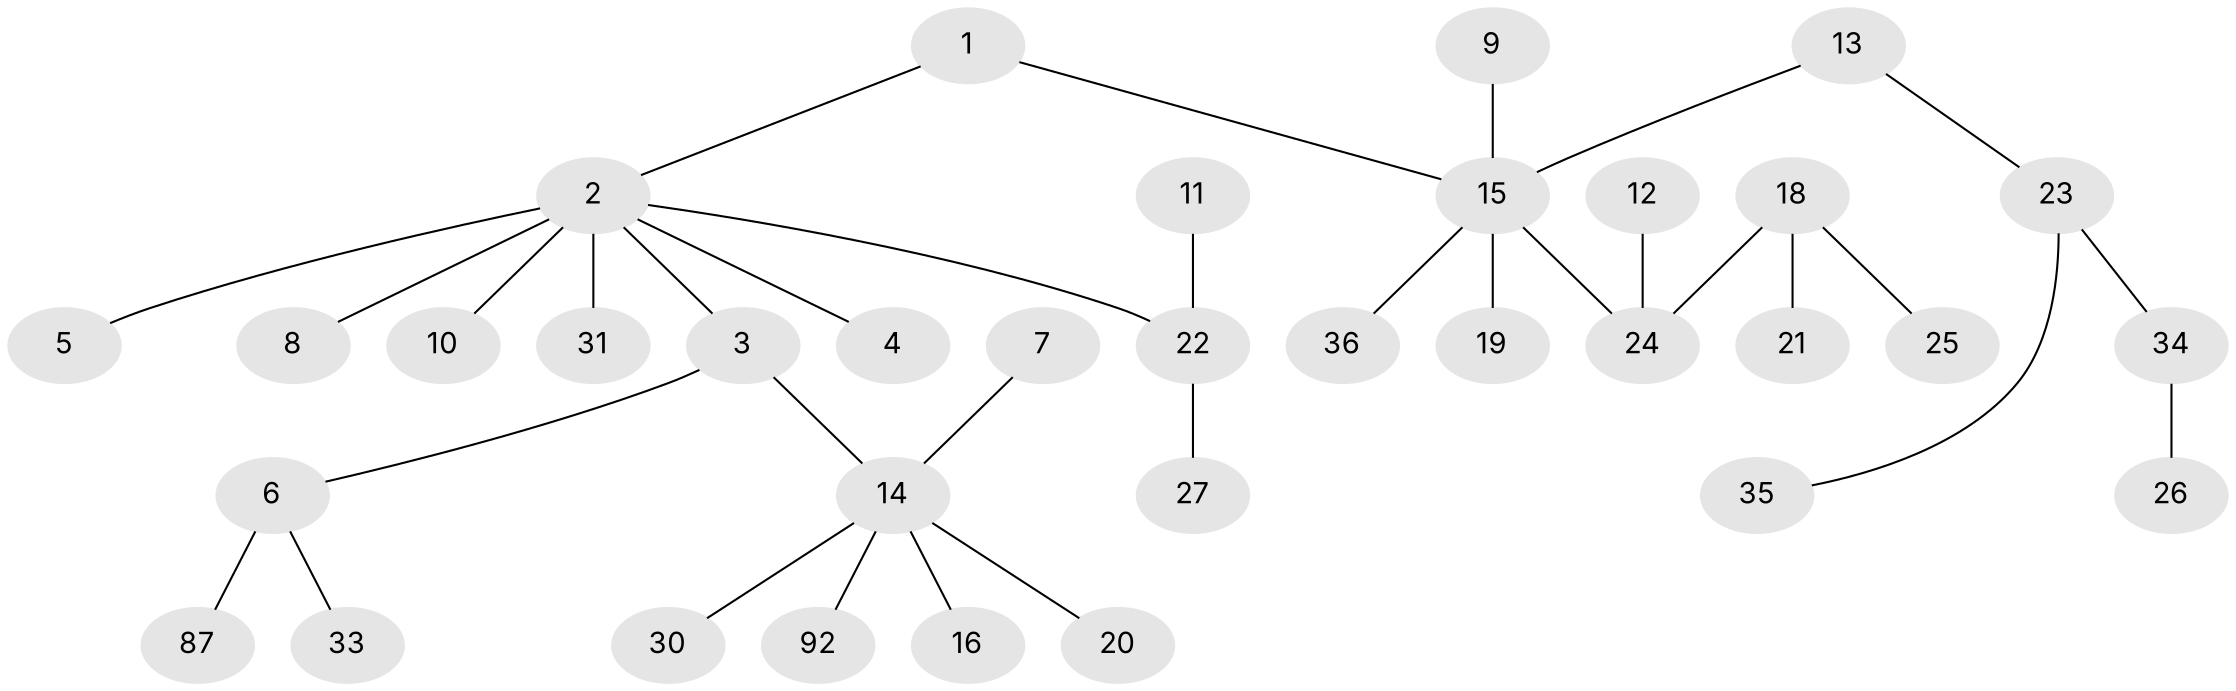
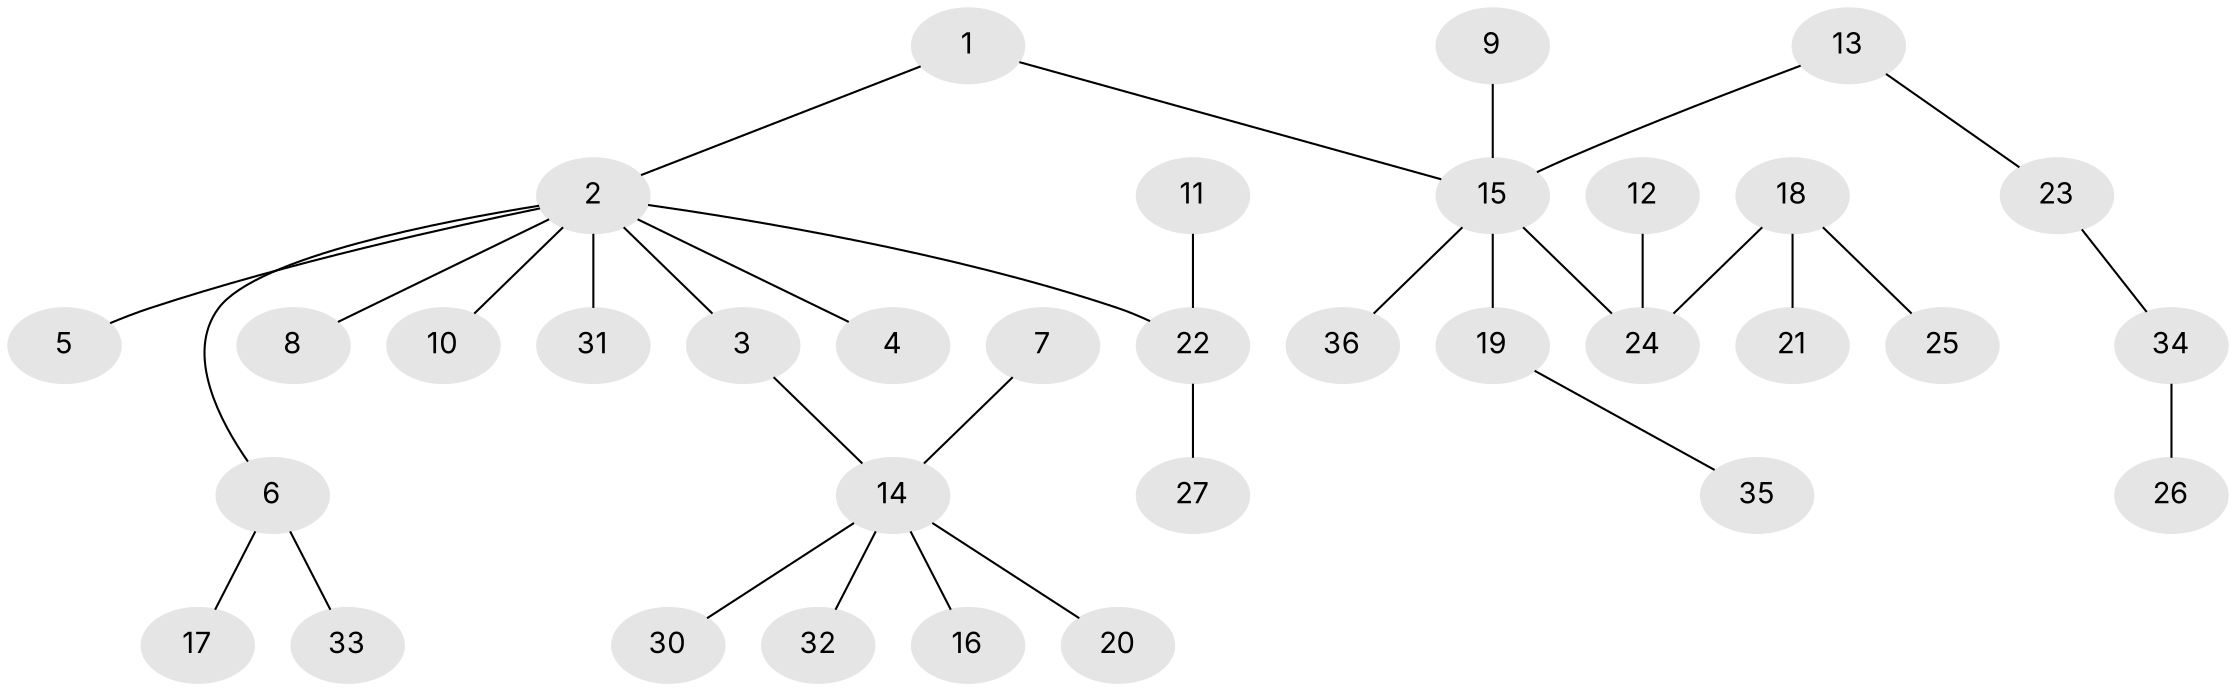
(1990, 409) -> (1625, 420)
(515, 433) -> (227, 301)
(198, 645) -> (198, 645)
(818, 645) -> (818, 645)
